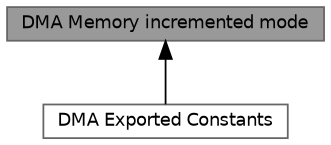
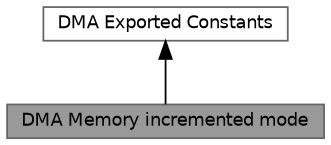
(166, 82) -> (166, 82)
